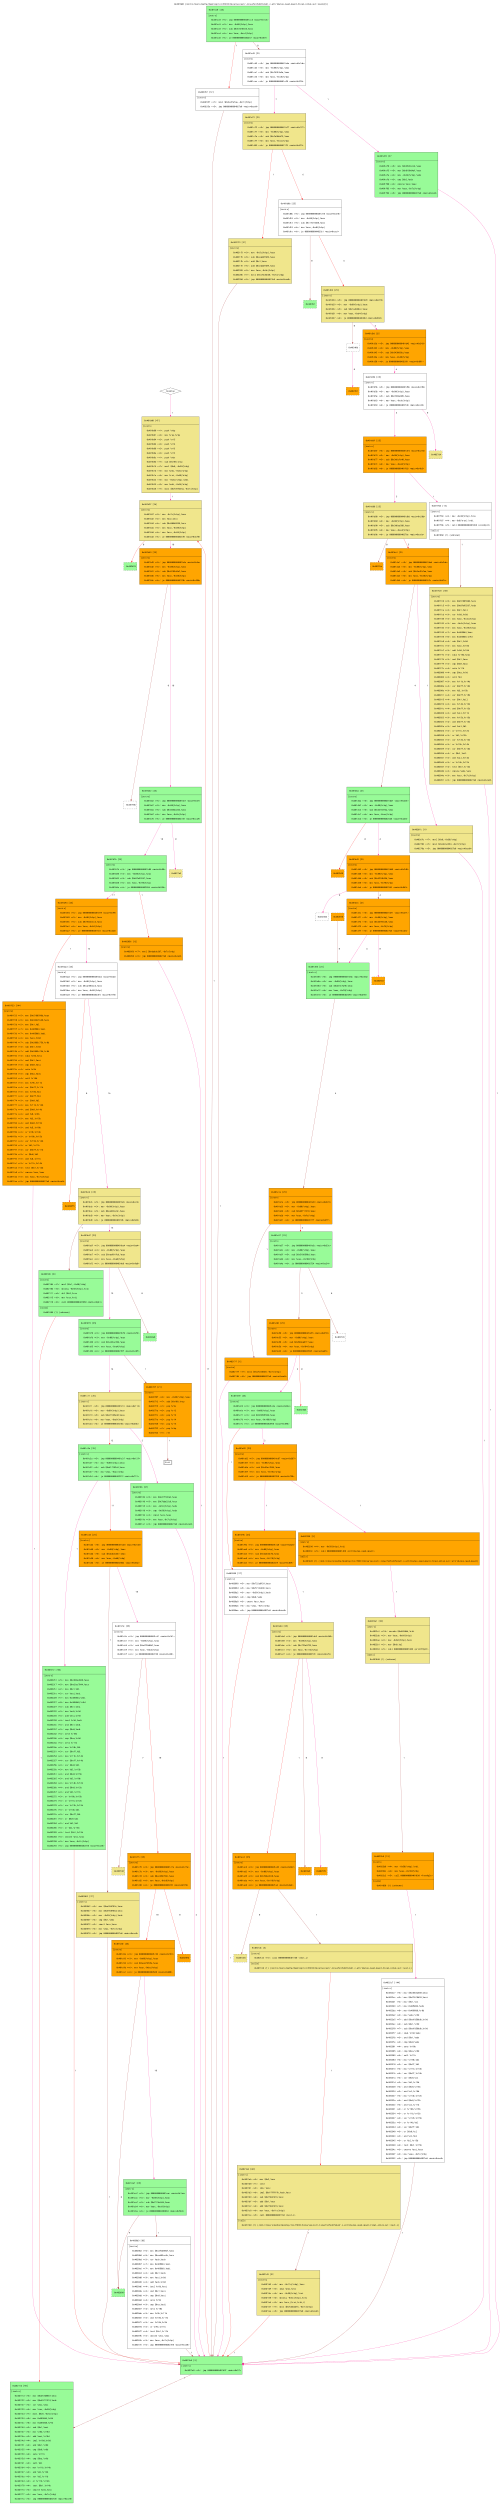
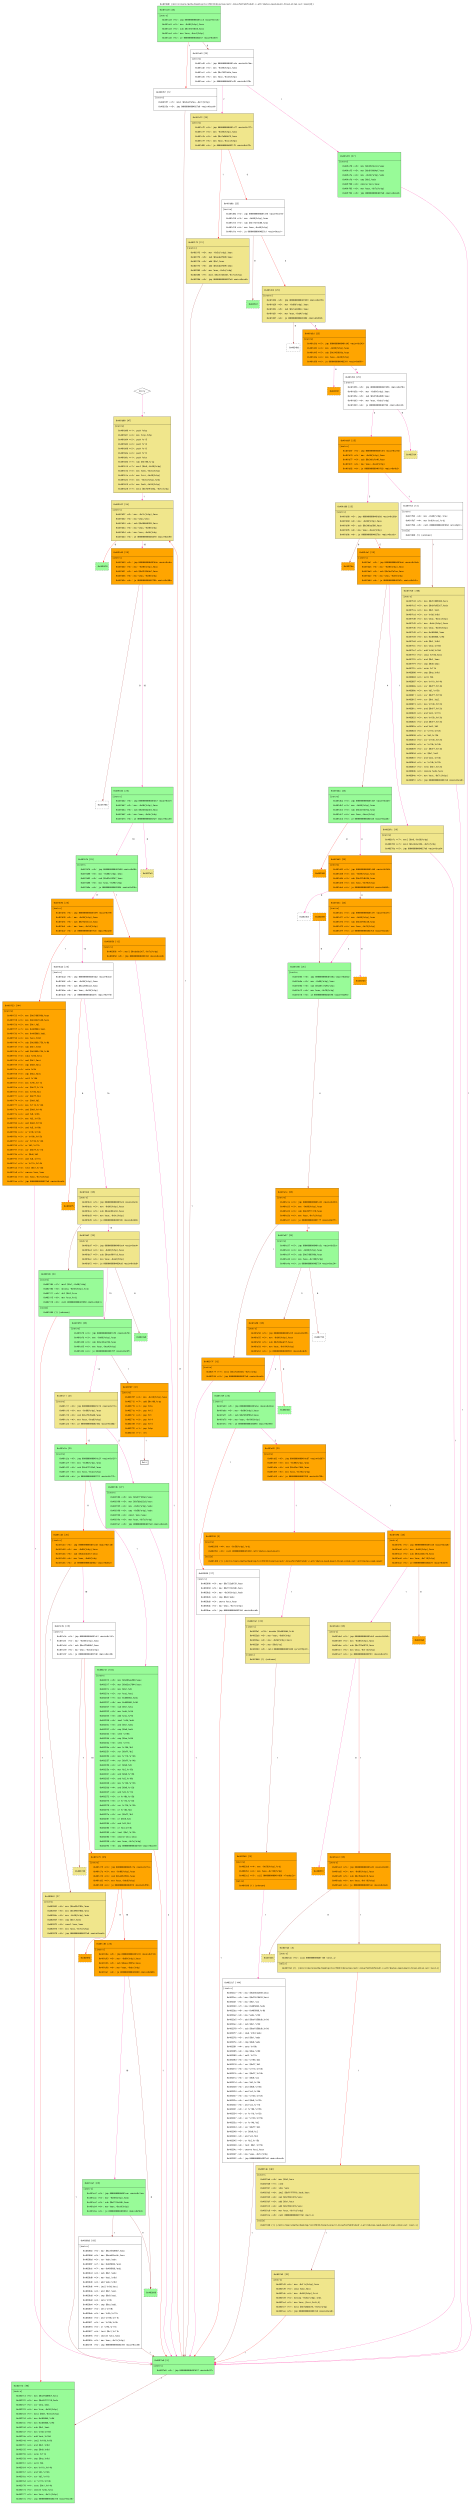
(353, 369) -> (334, 376)
(171, 391) -> (142, 391)
(304, 1762) -> (419, 1601)
